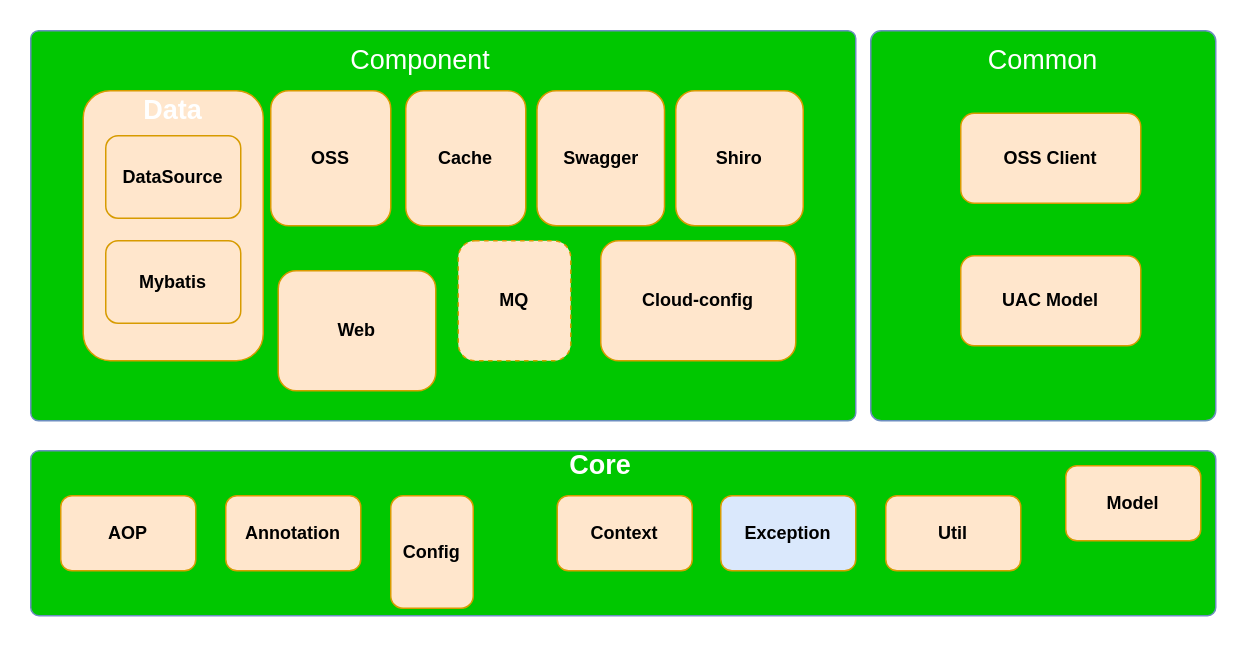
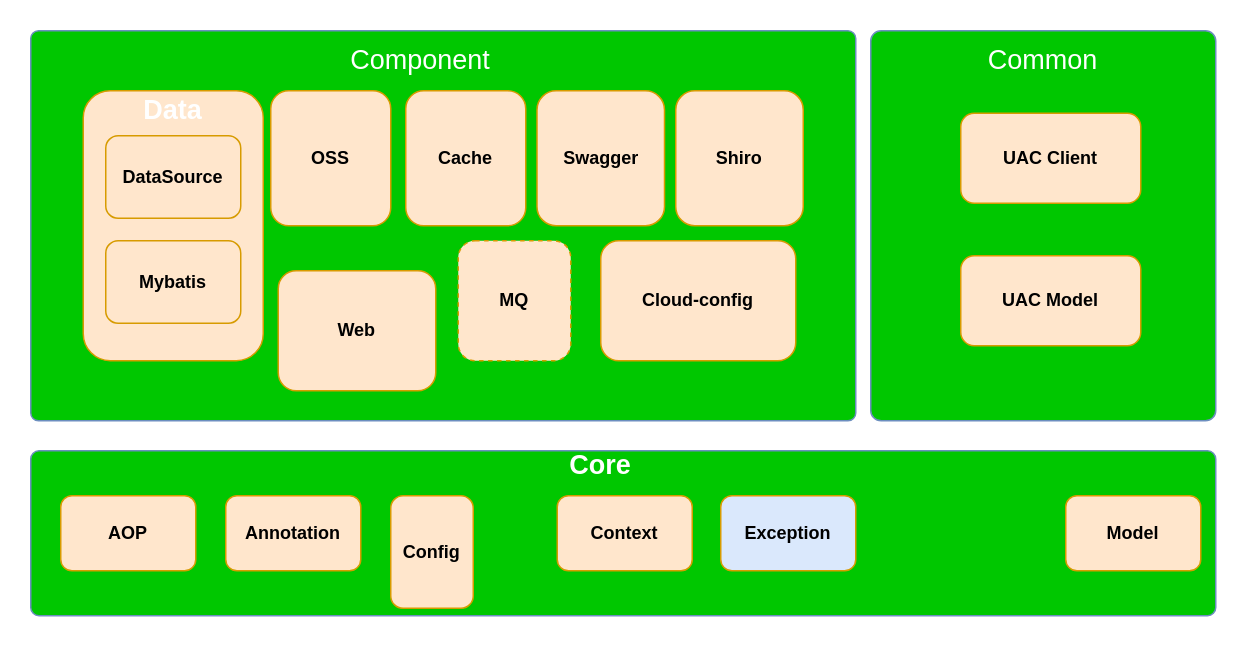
(1051, 158) -> (1051, 158)
(1133, 503) -> (1133, 533)
(953, 533) -> none
